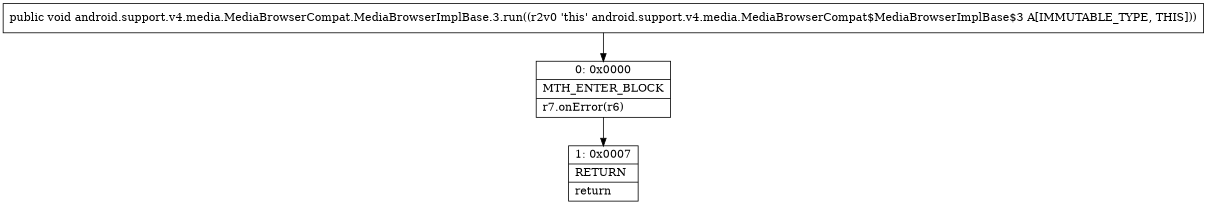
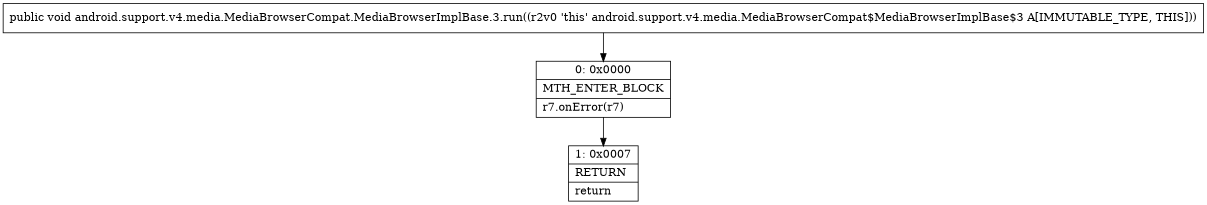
(583, 107) -> (583, 107)
